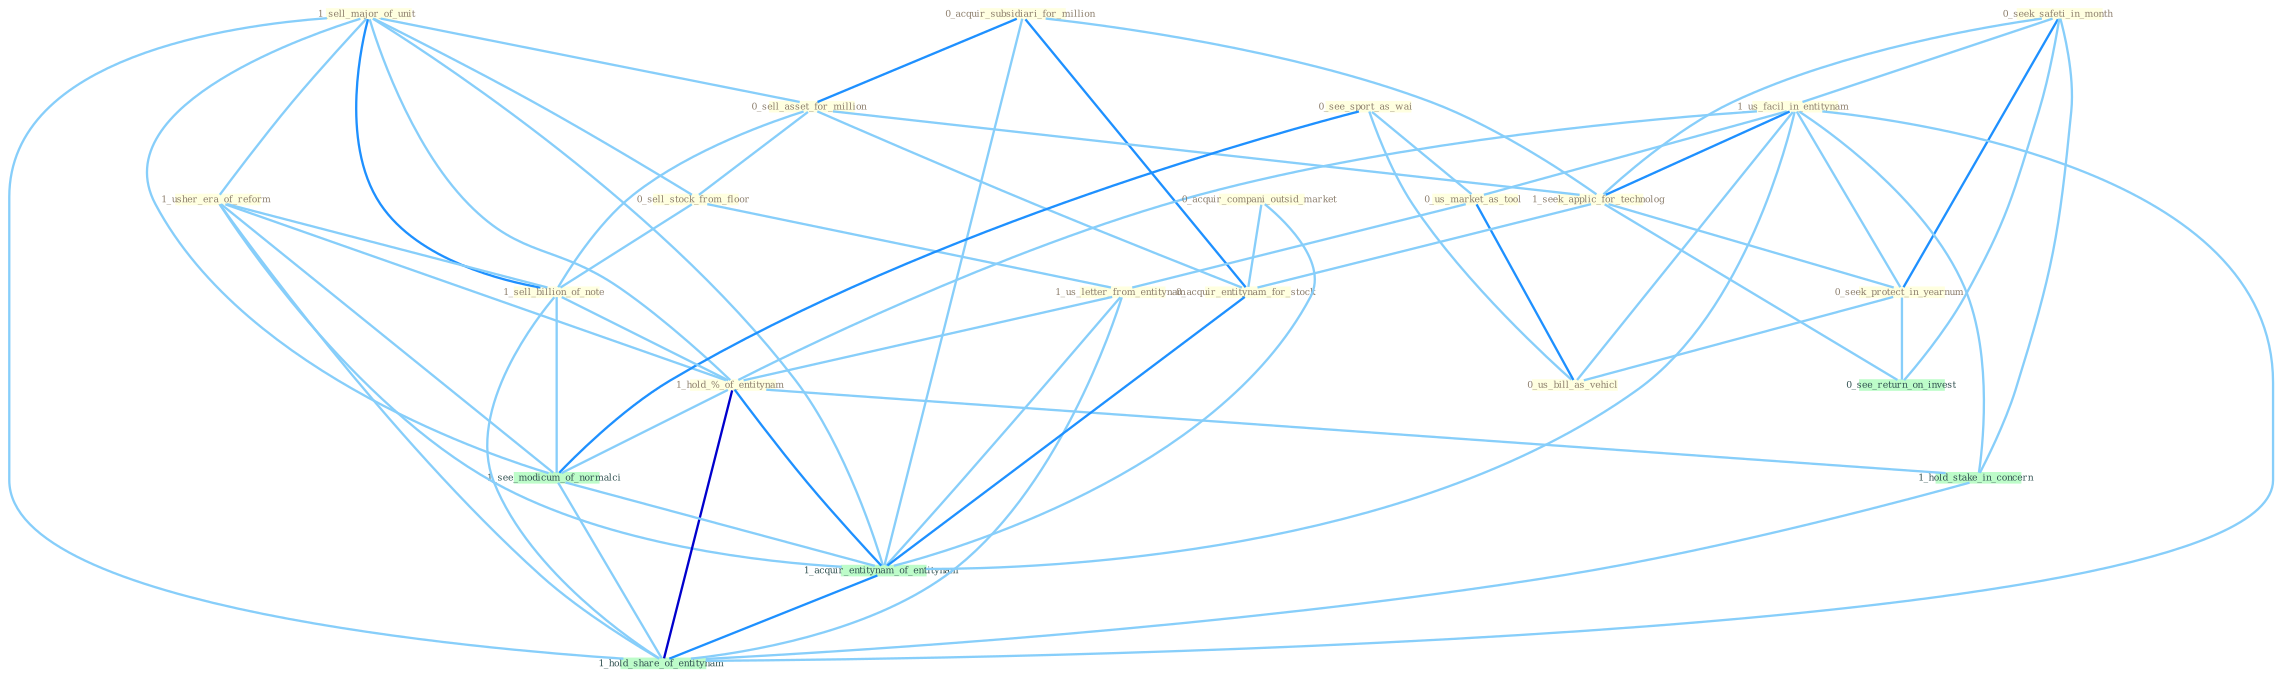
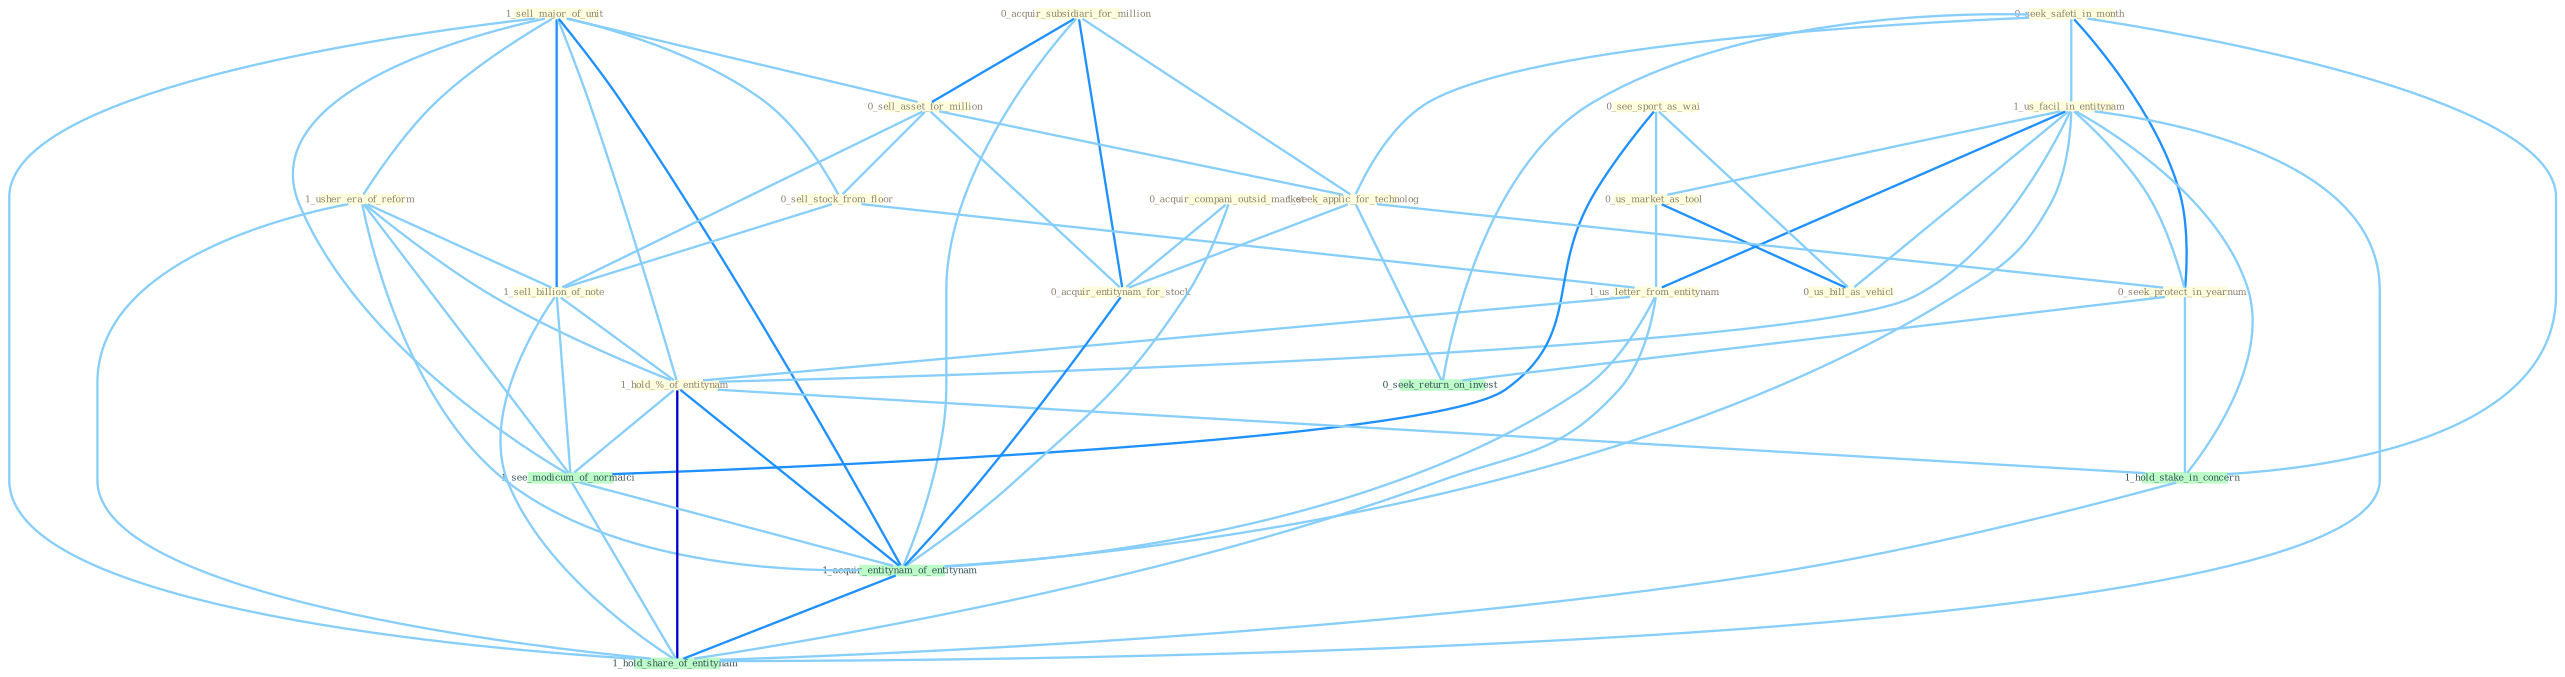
(1698, 153) -> (1864, 200)
(676, 250) -> (739, 286)
(1739, 339) -> (2185, 385)
(1902, 385) -> (1443, 385)
